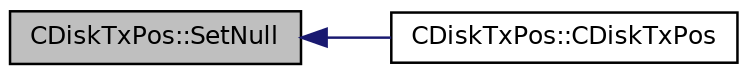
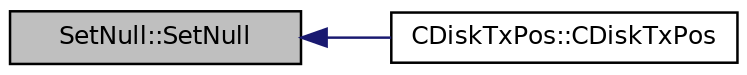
(156, 38) -> (156, 38)
